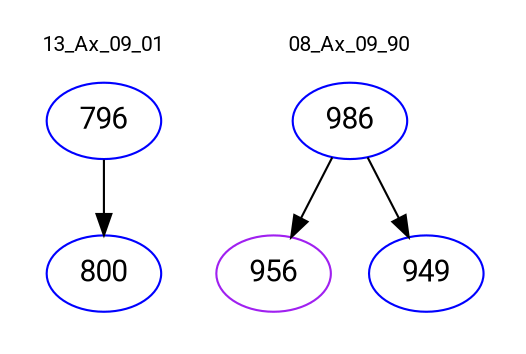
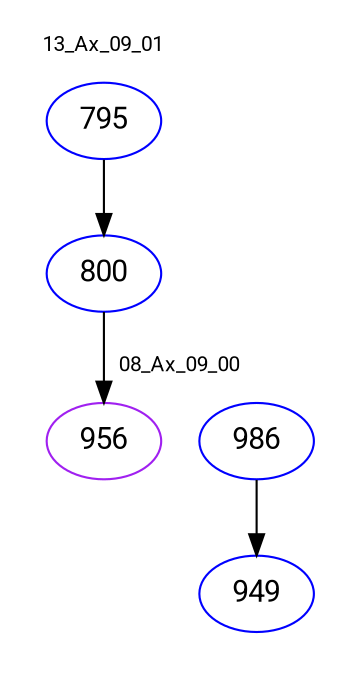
(350, 46) -> (180, 366)
(104, 121) -> (104, 121)
(317, 188) -> (104, 359)
